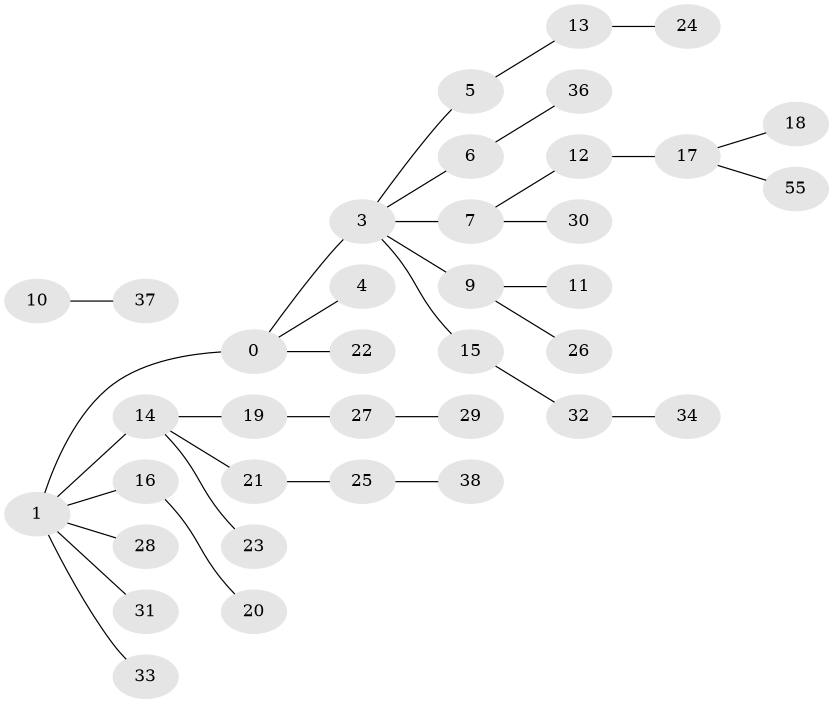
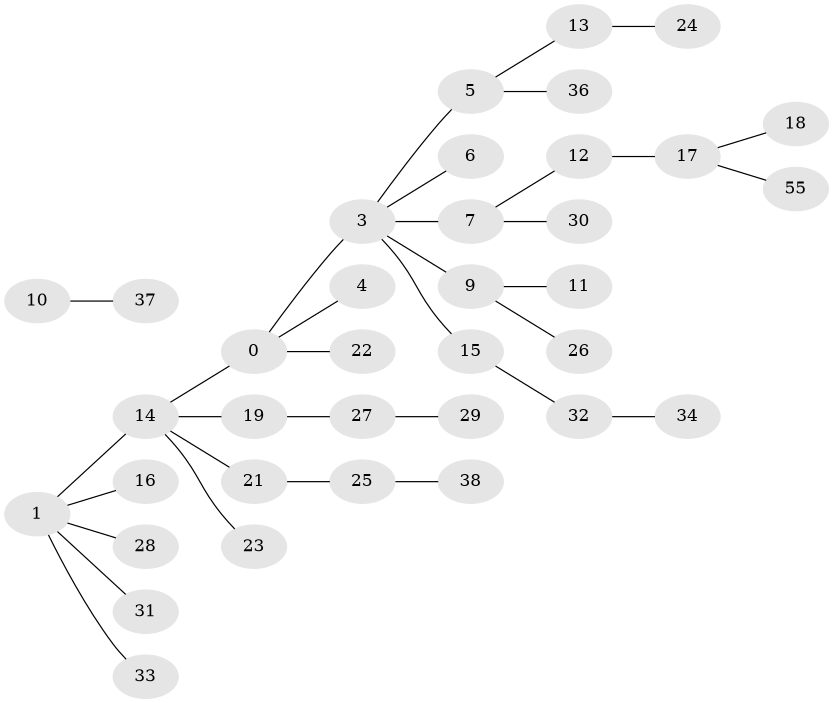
(525, 124) -> (525, 92)
(107, 390) -> (200, 384)
(254, 612) -> none
